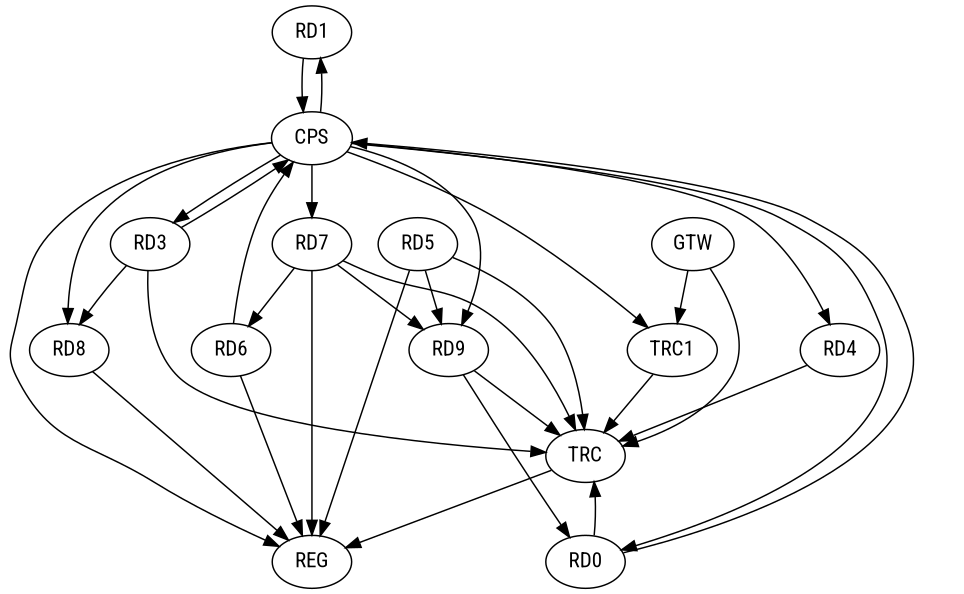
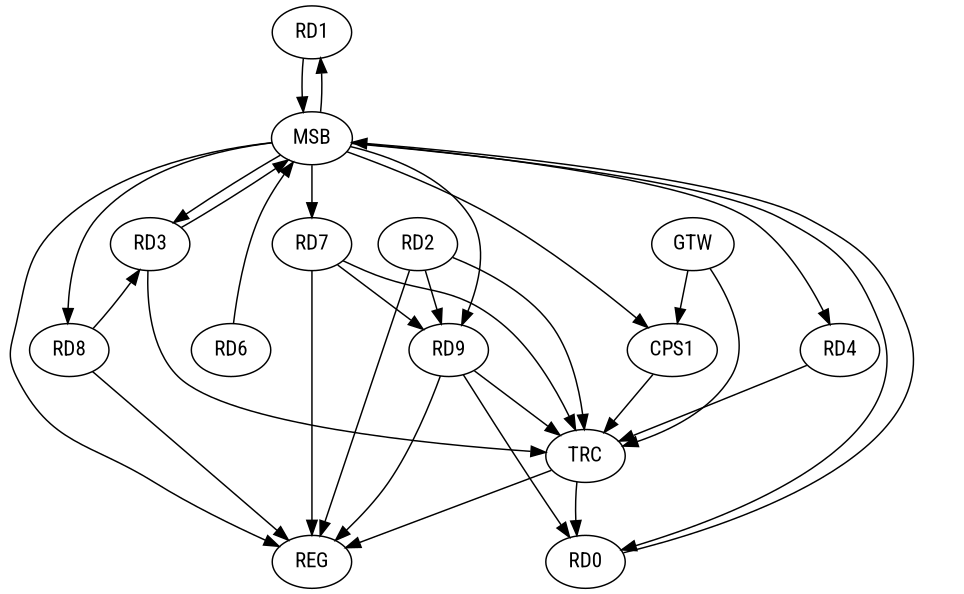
(312, 138) -> (312, 138)
(418, 244) -> (418, 244)
(107, 288) -> (113, 306)
(276, 291) -> none
(672, 350) -> (672, 350)
(269, 449) -> (403, 459)
(595, 516) -> (576, 501)
